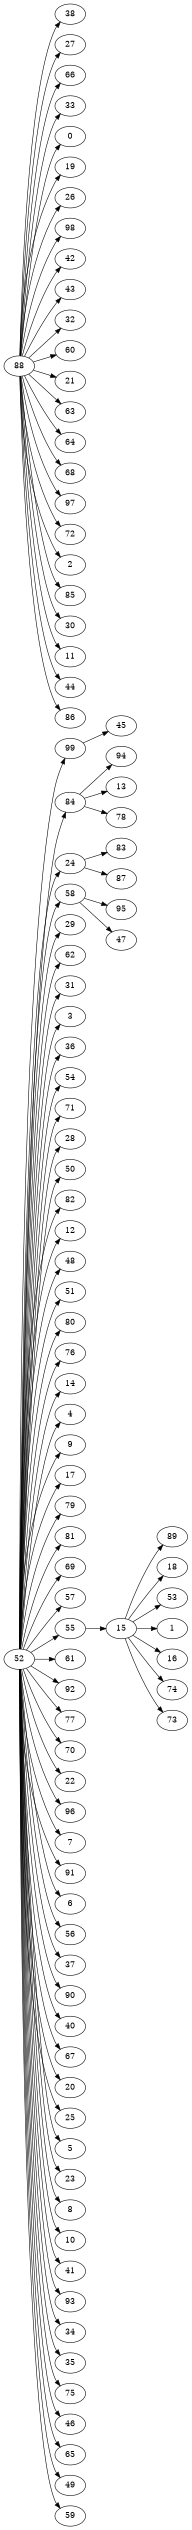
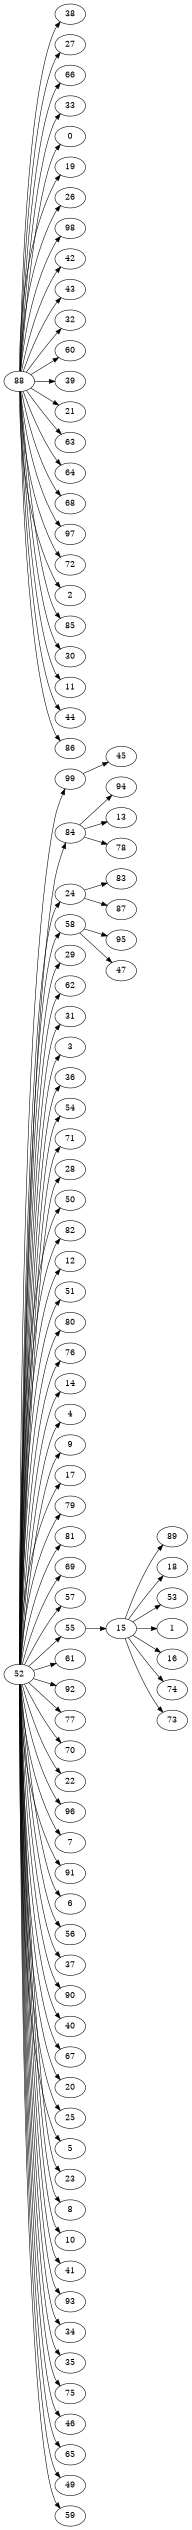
none -> (70, 381)
(70, 1261) -> none
